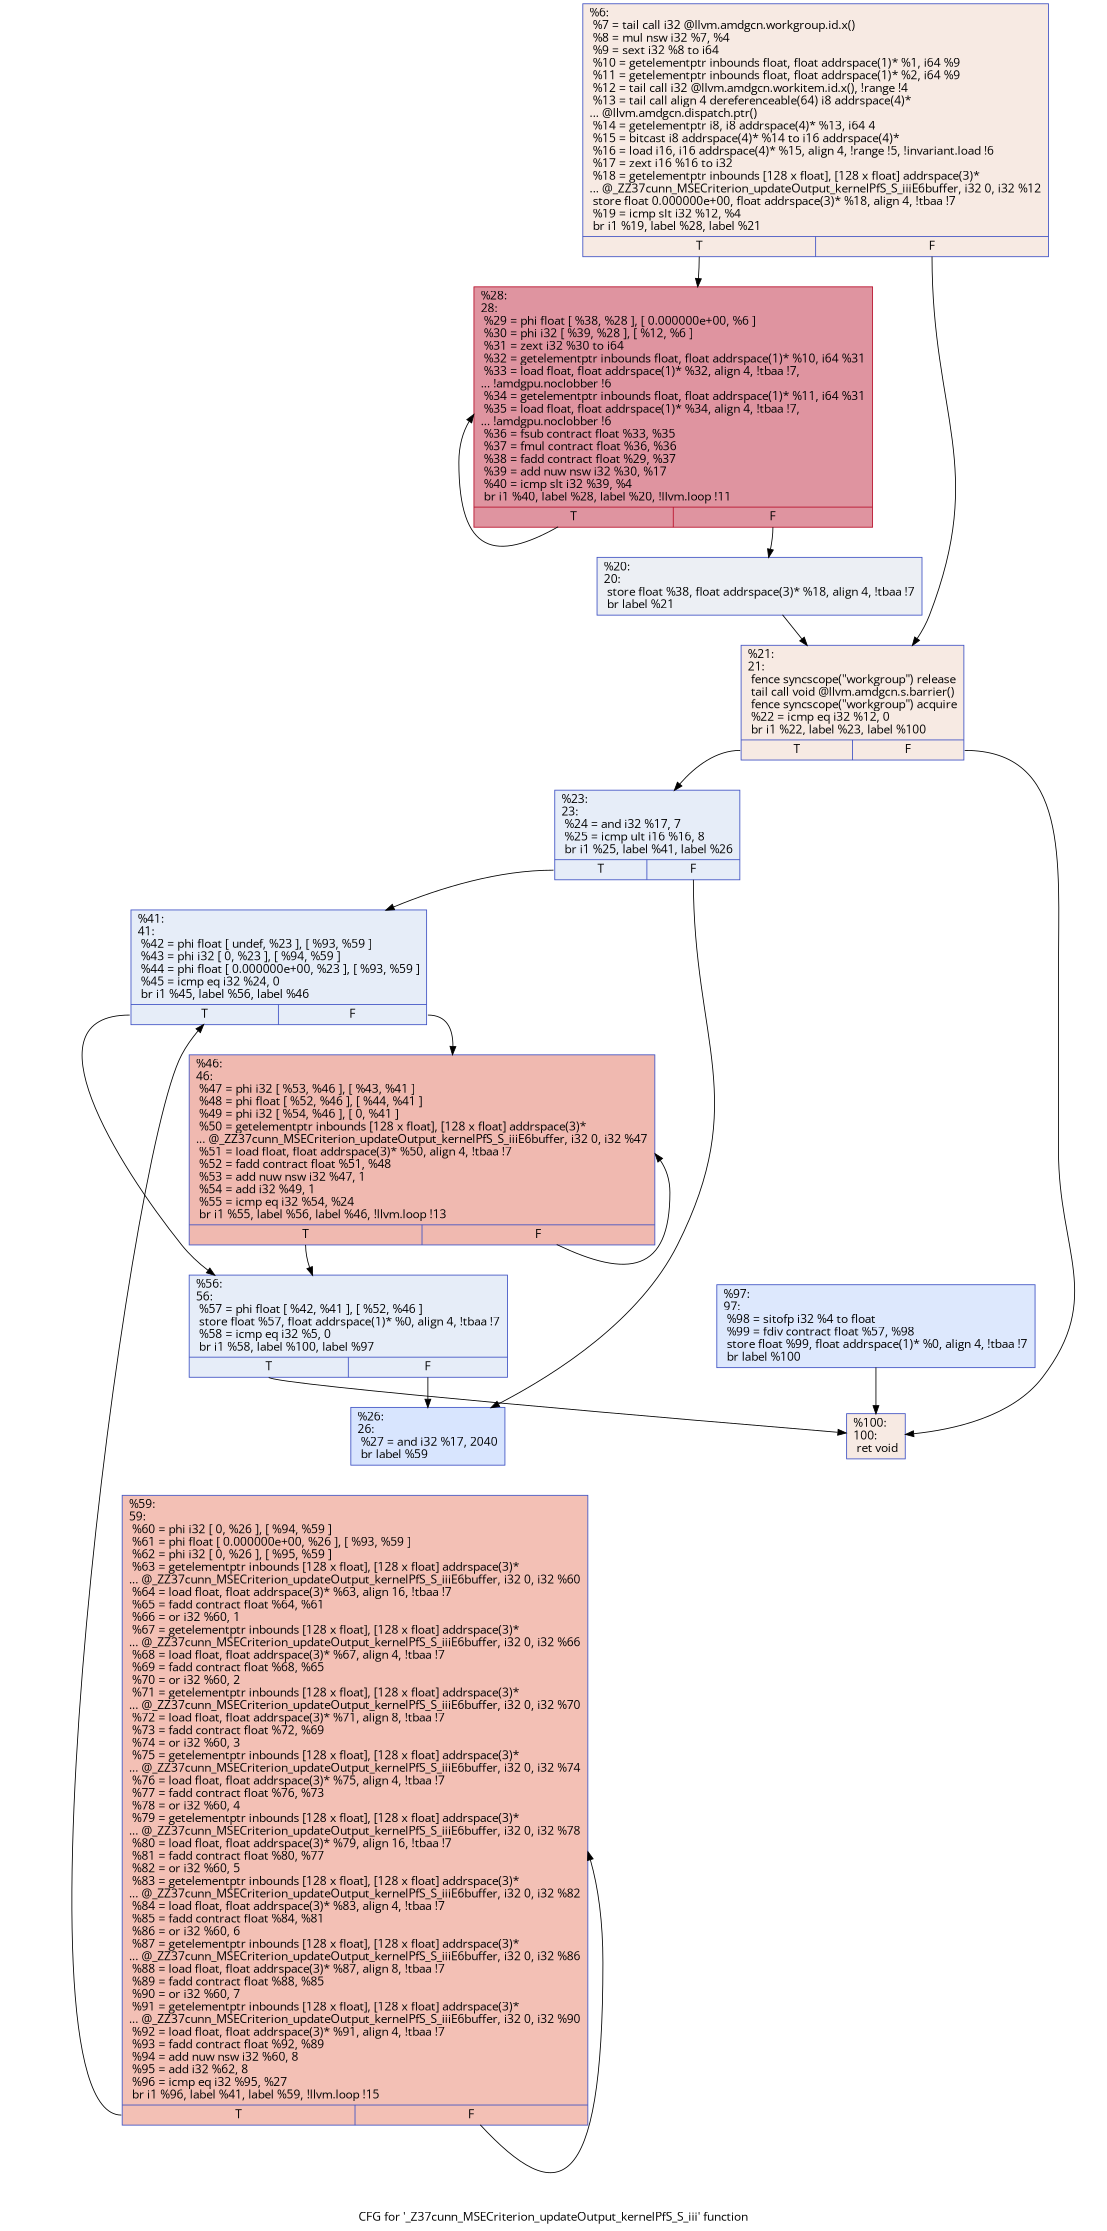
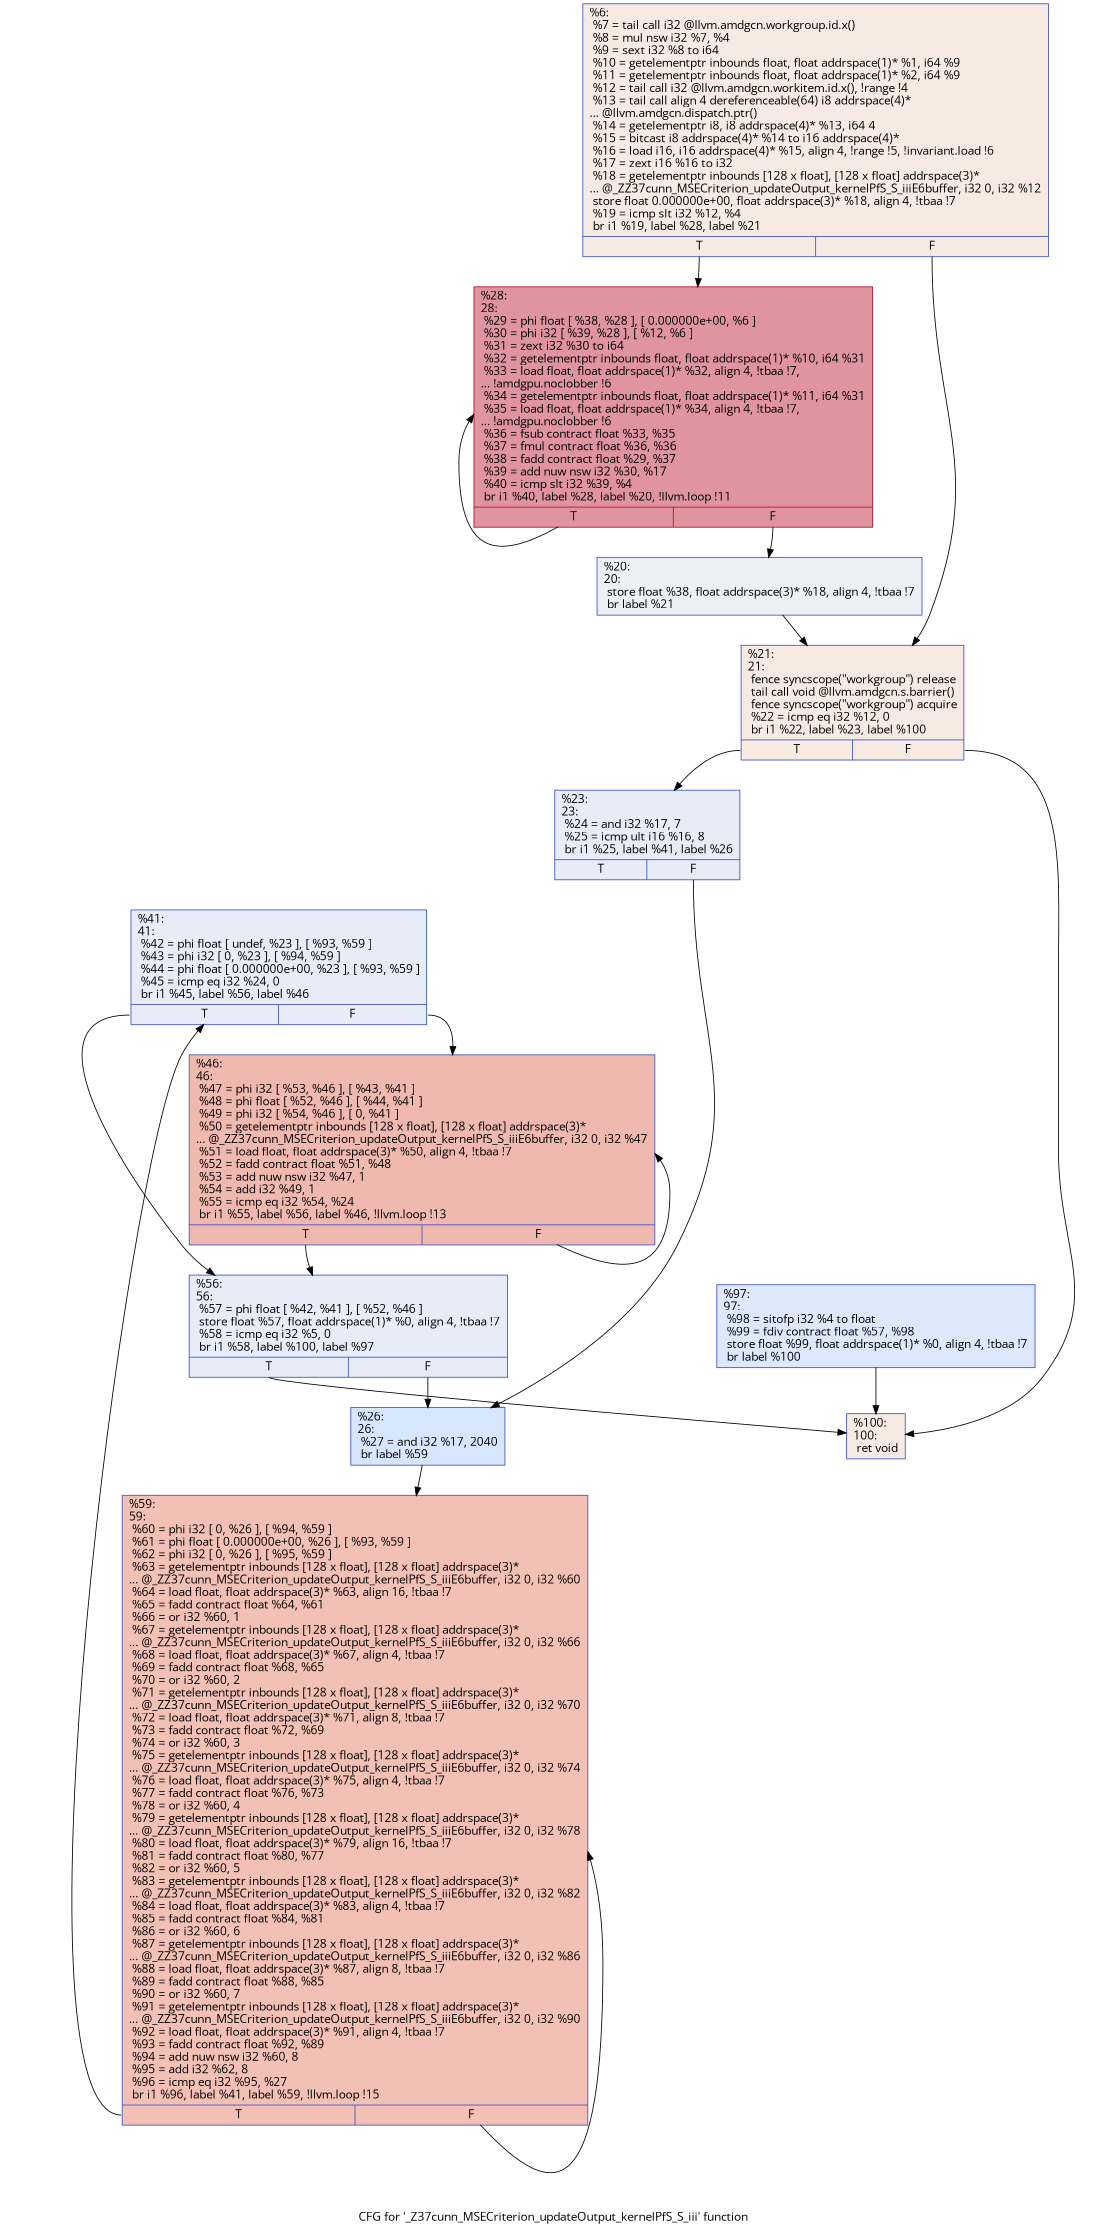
(472, 881) -> none
none -> (420, 1476)
